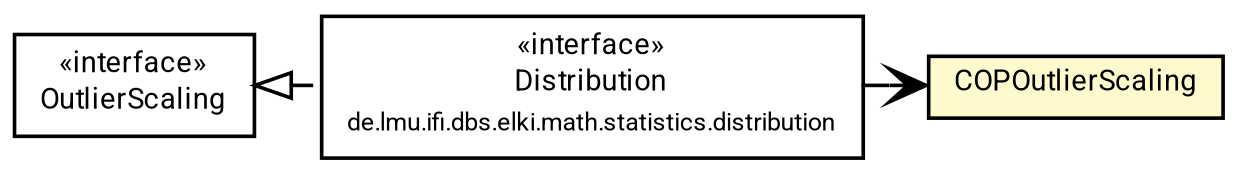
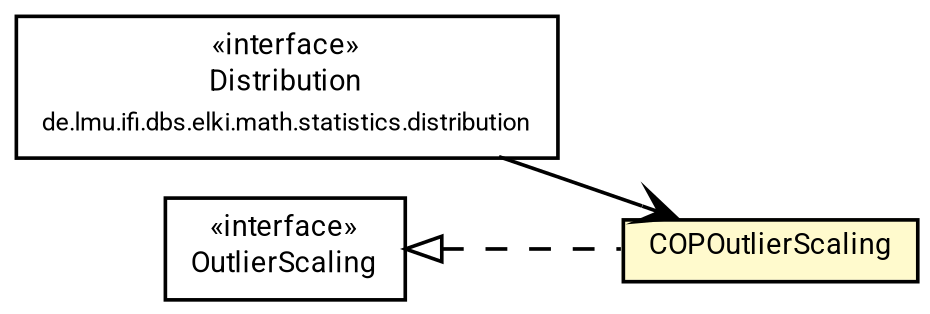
(305, 85) -> (531, 249)
